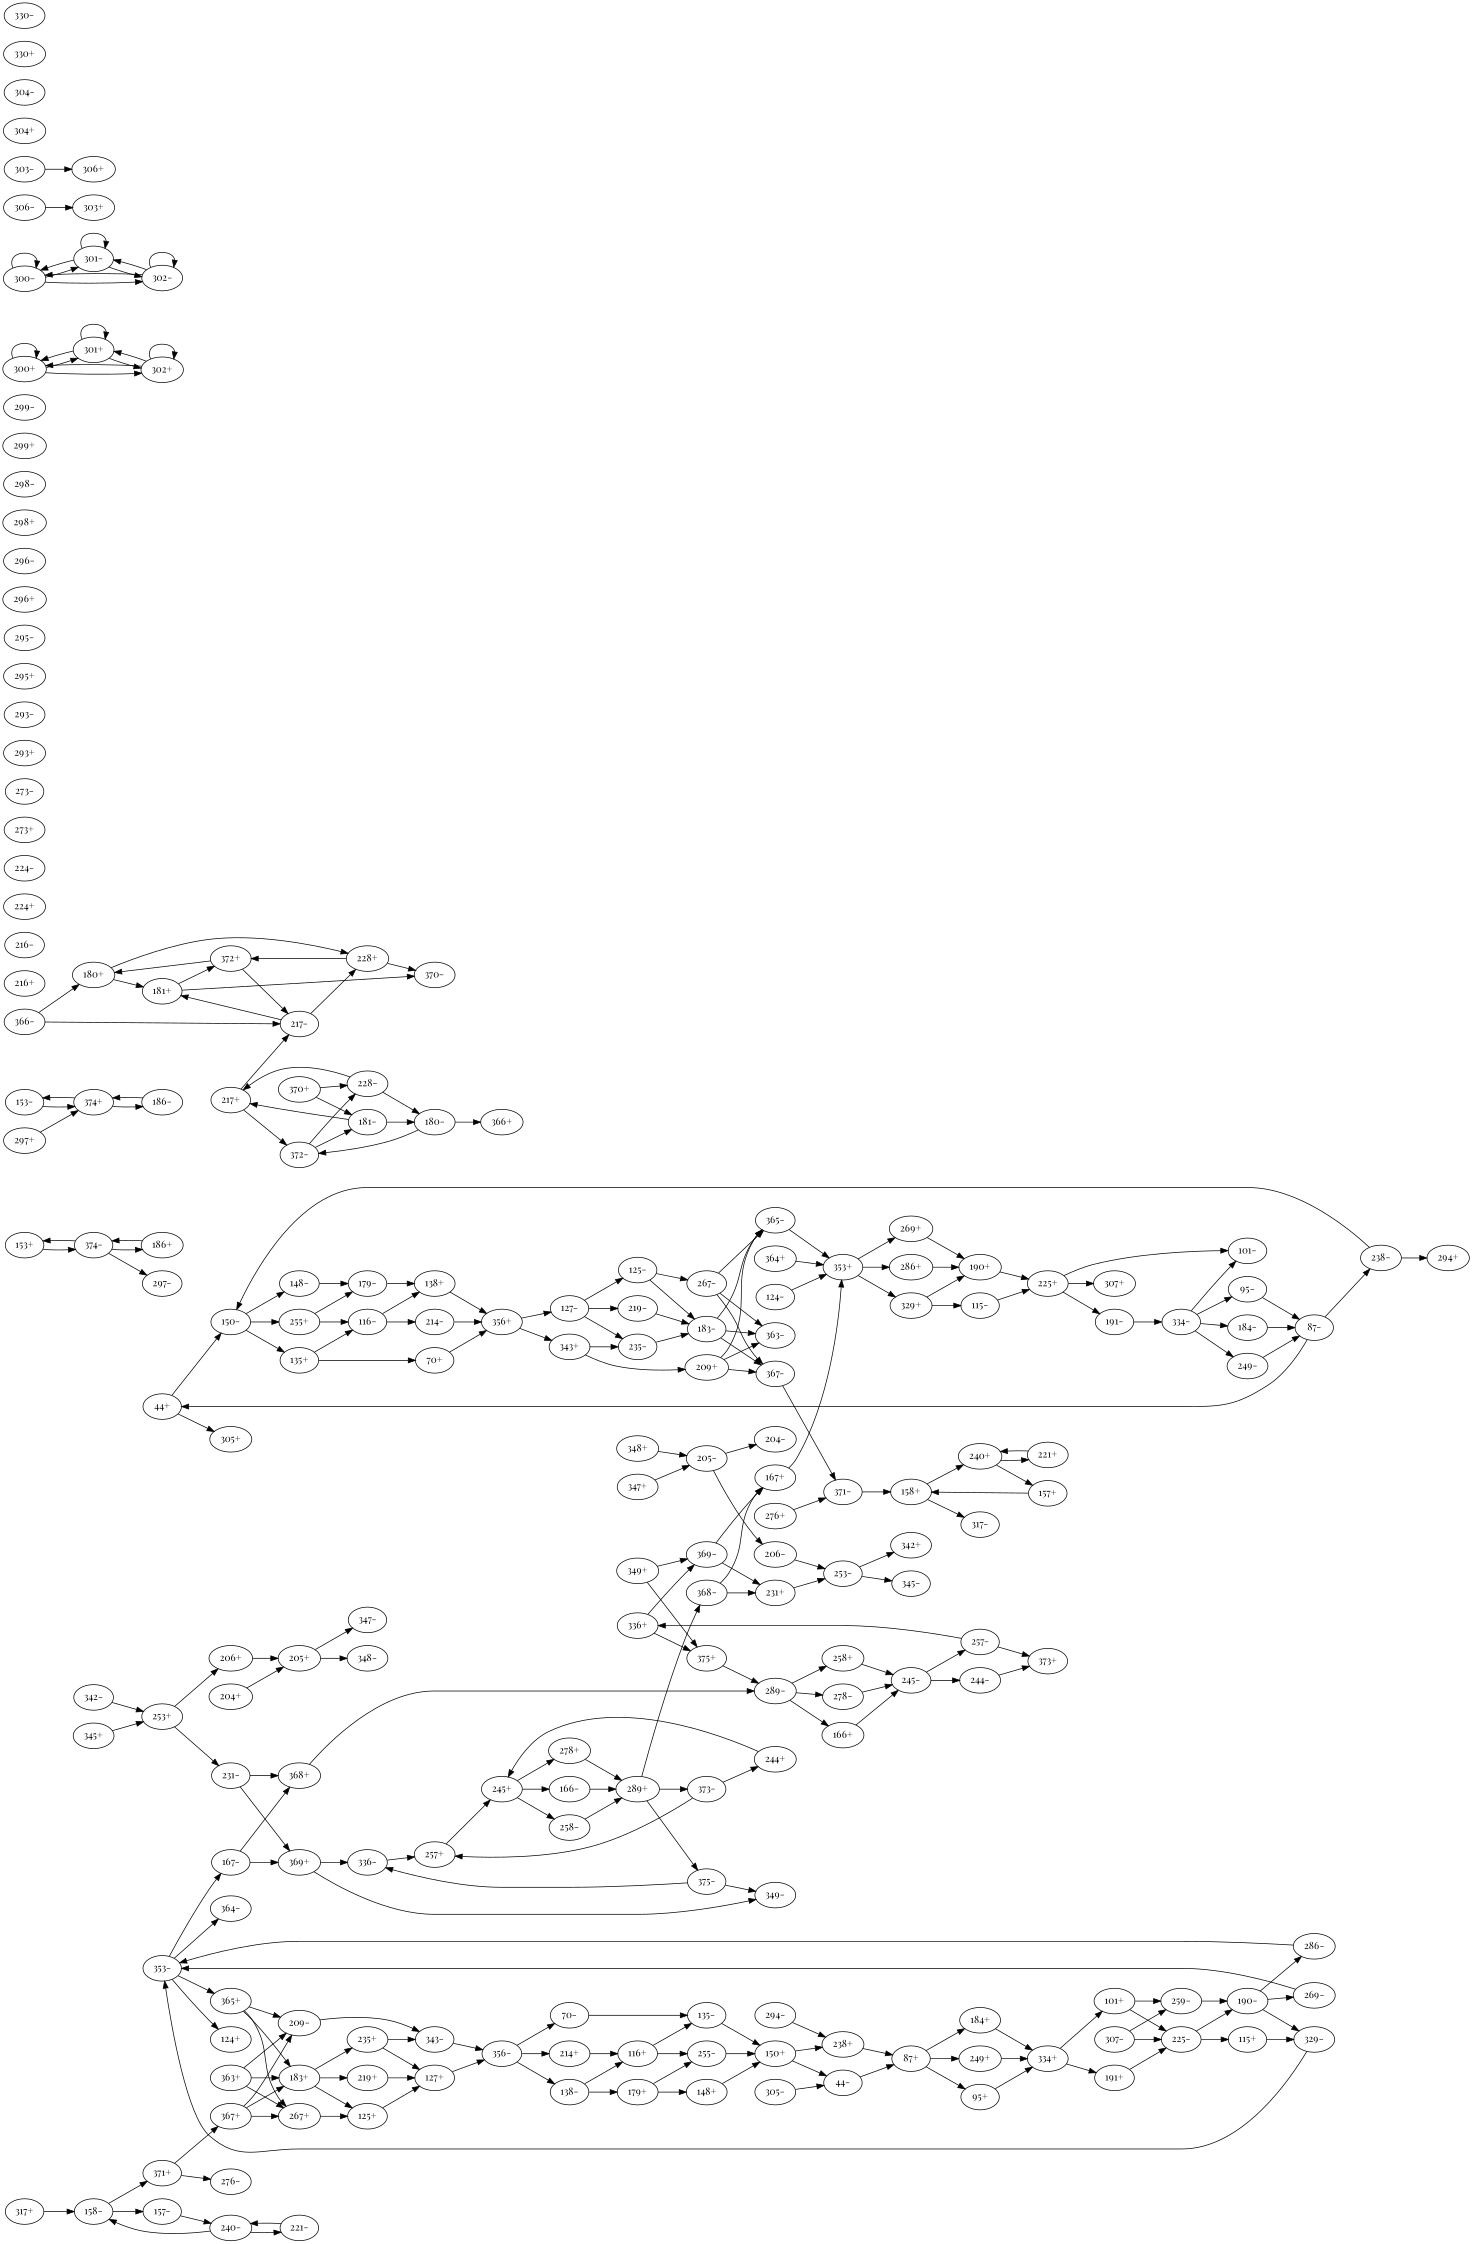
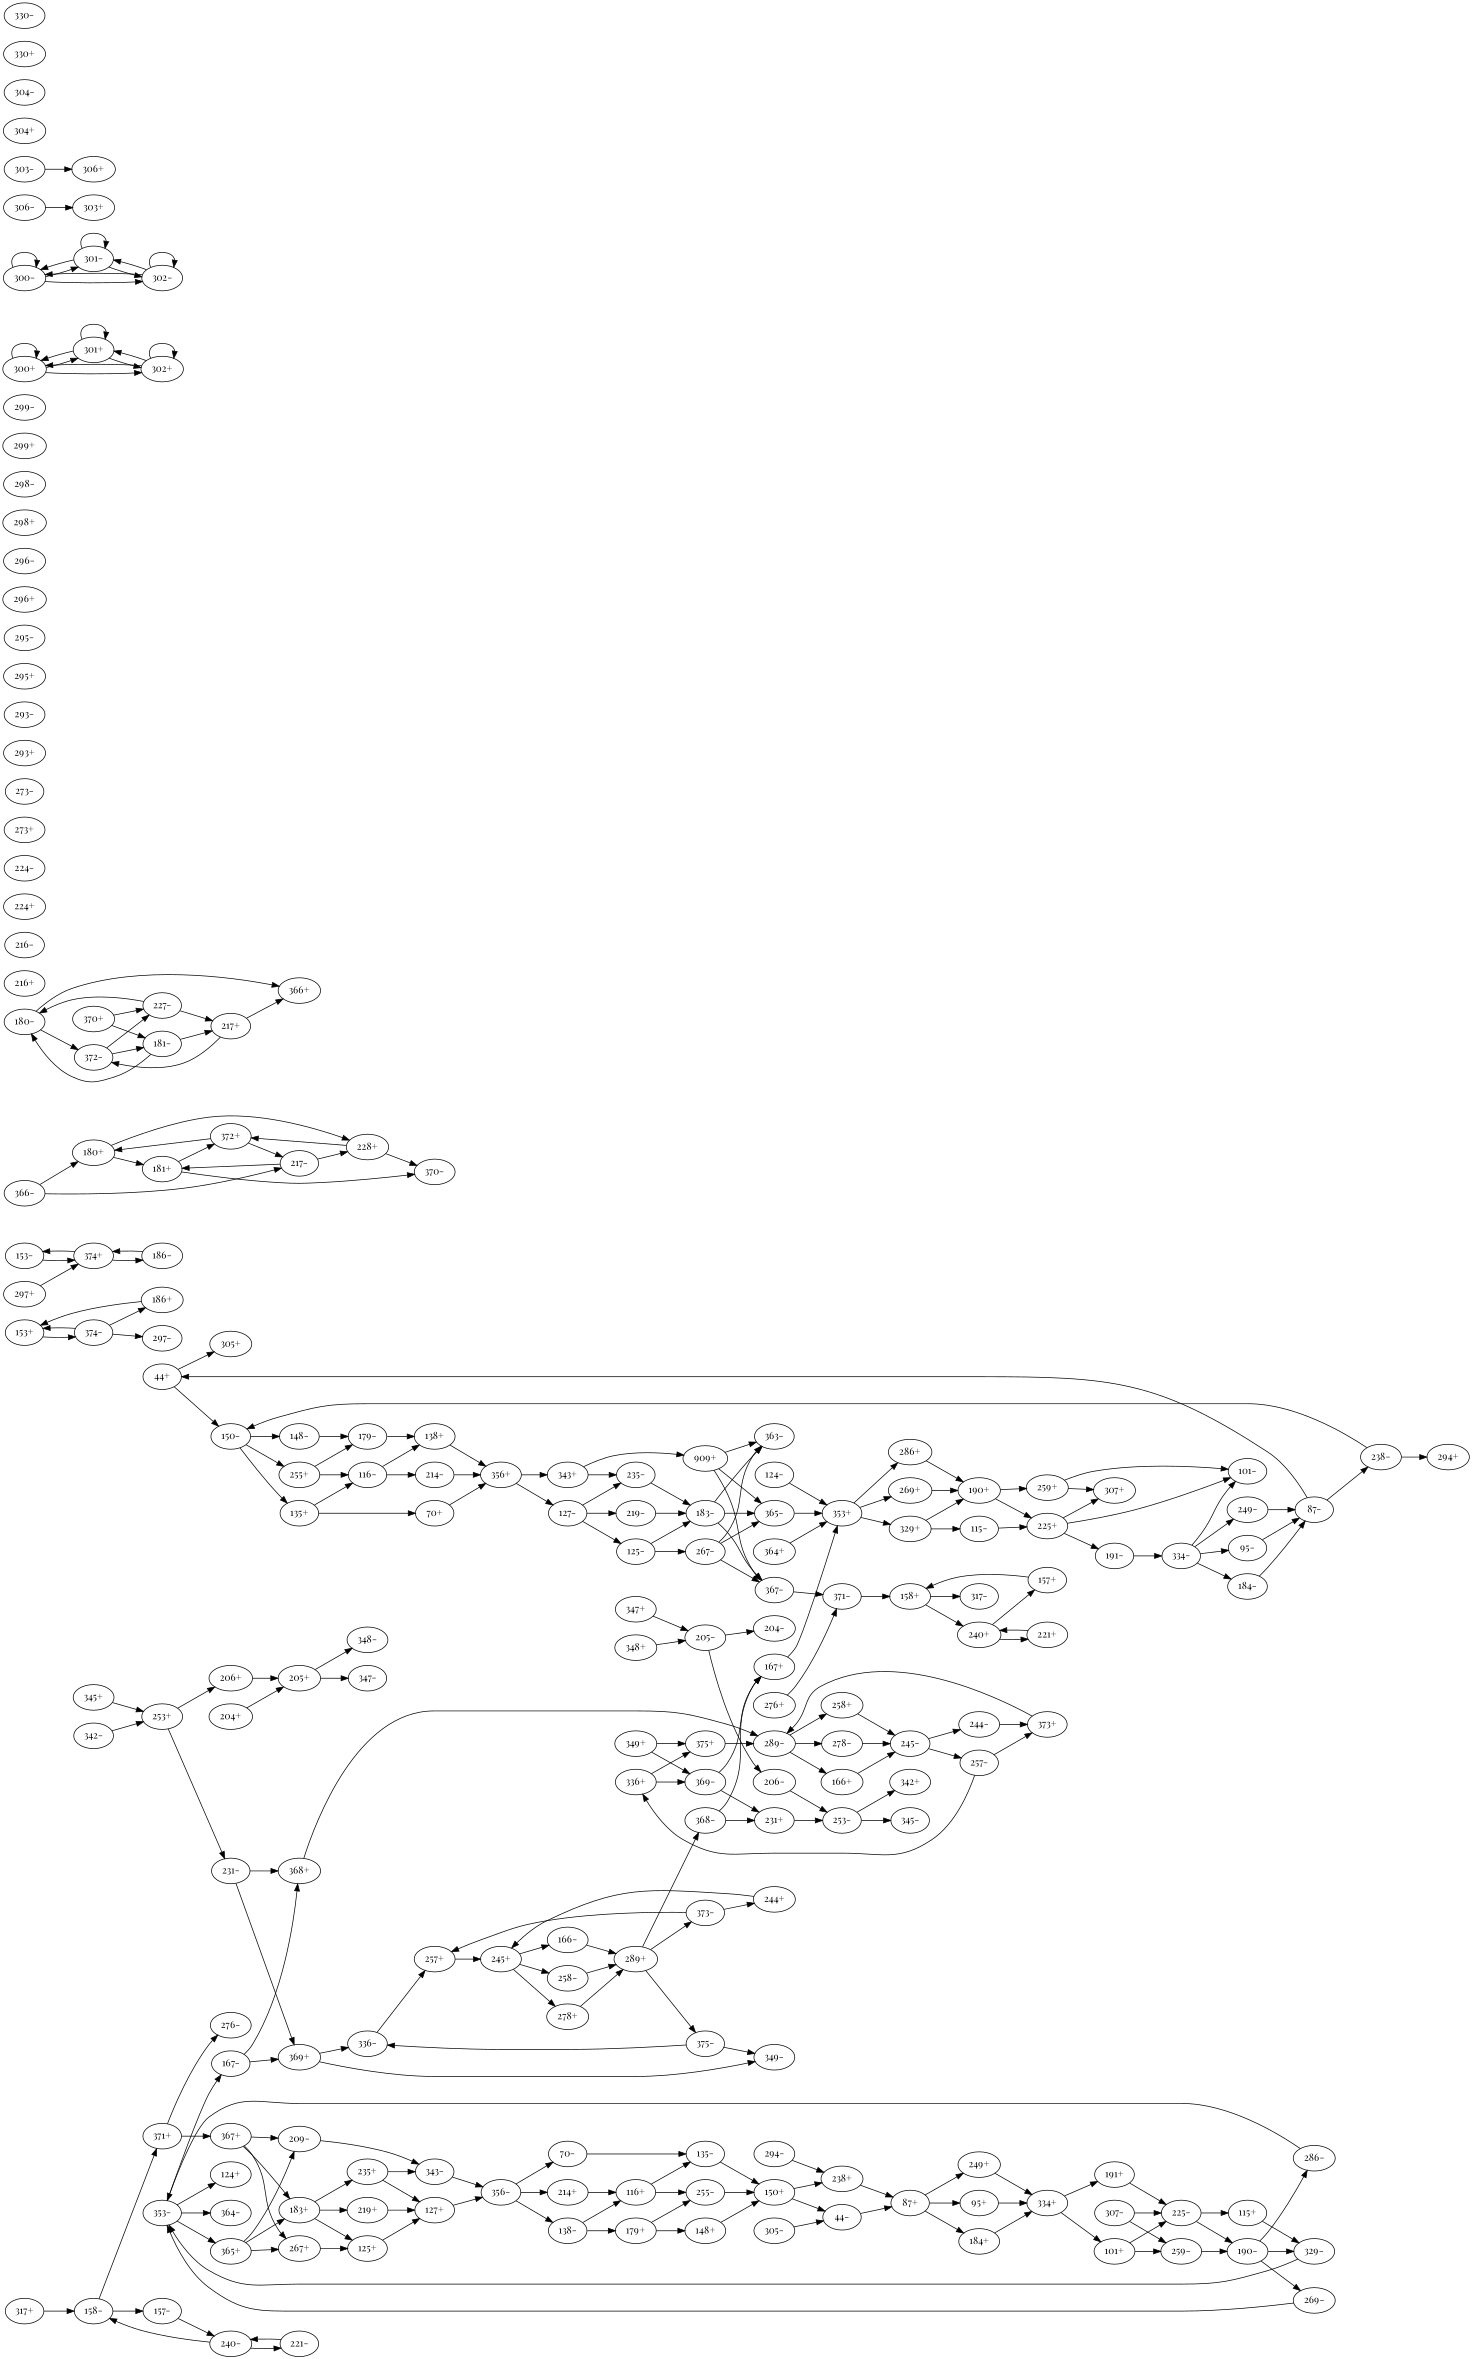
(262, 1065) -> (262, 1010)
(367, 1084) -> (162, 1006)
(131, 1240) -> (93, 1308)
(707, 1367) -> (705, 1458)
none -> (1047, 1488)
none -> (903, 1673)
(231, 2078) -> none
